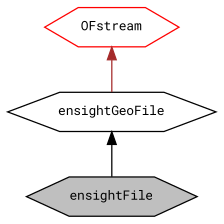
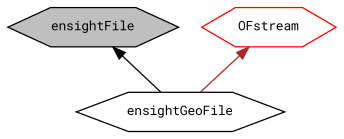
(112, 161) -> (141, 74)
